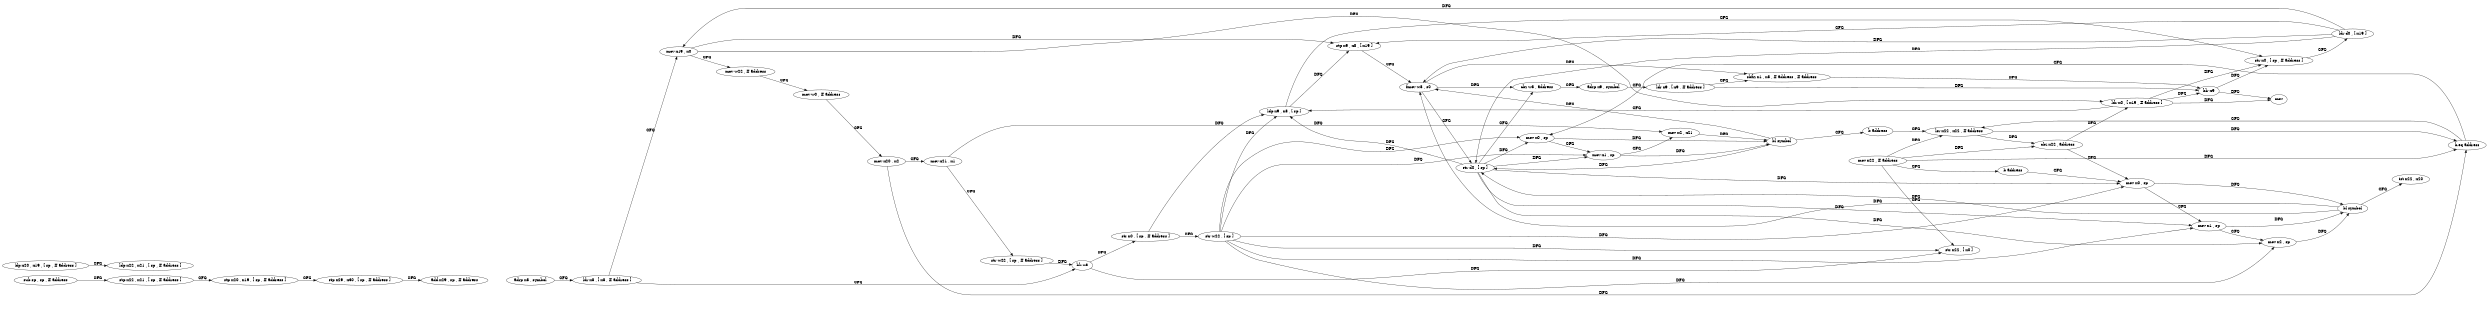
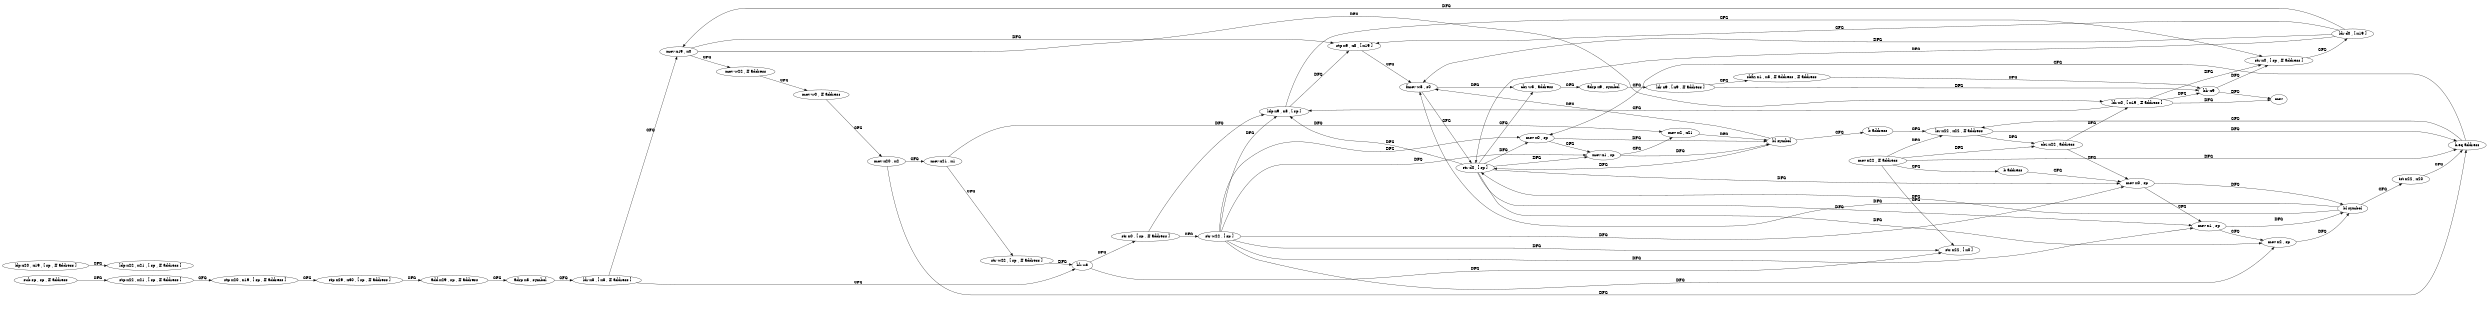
(1583, 65) -> none
none -> (2444, 166)
none -> (496, 280)
